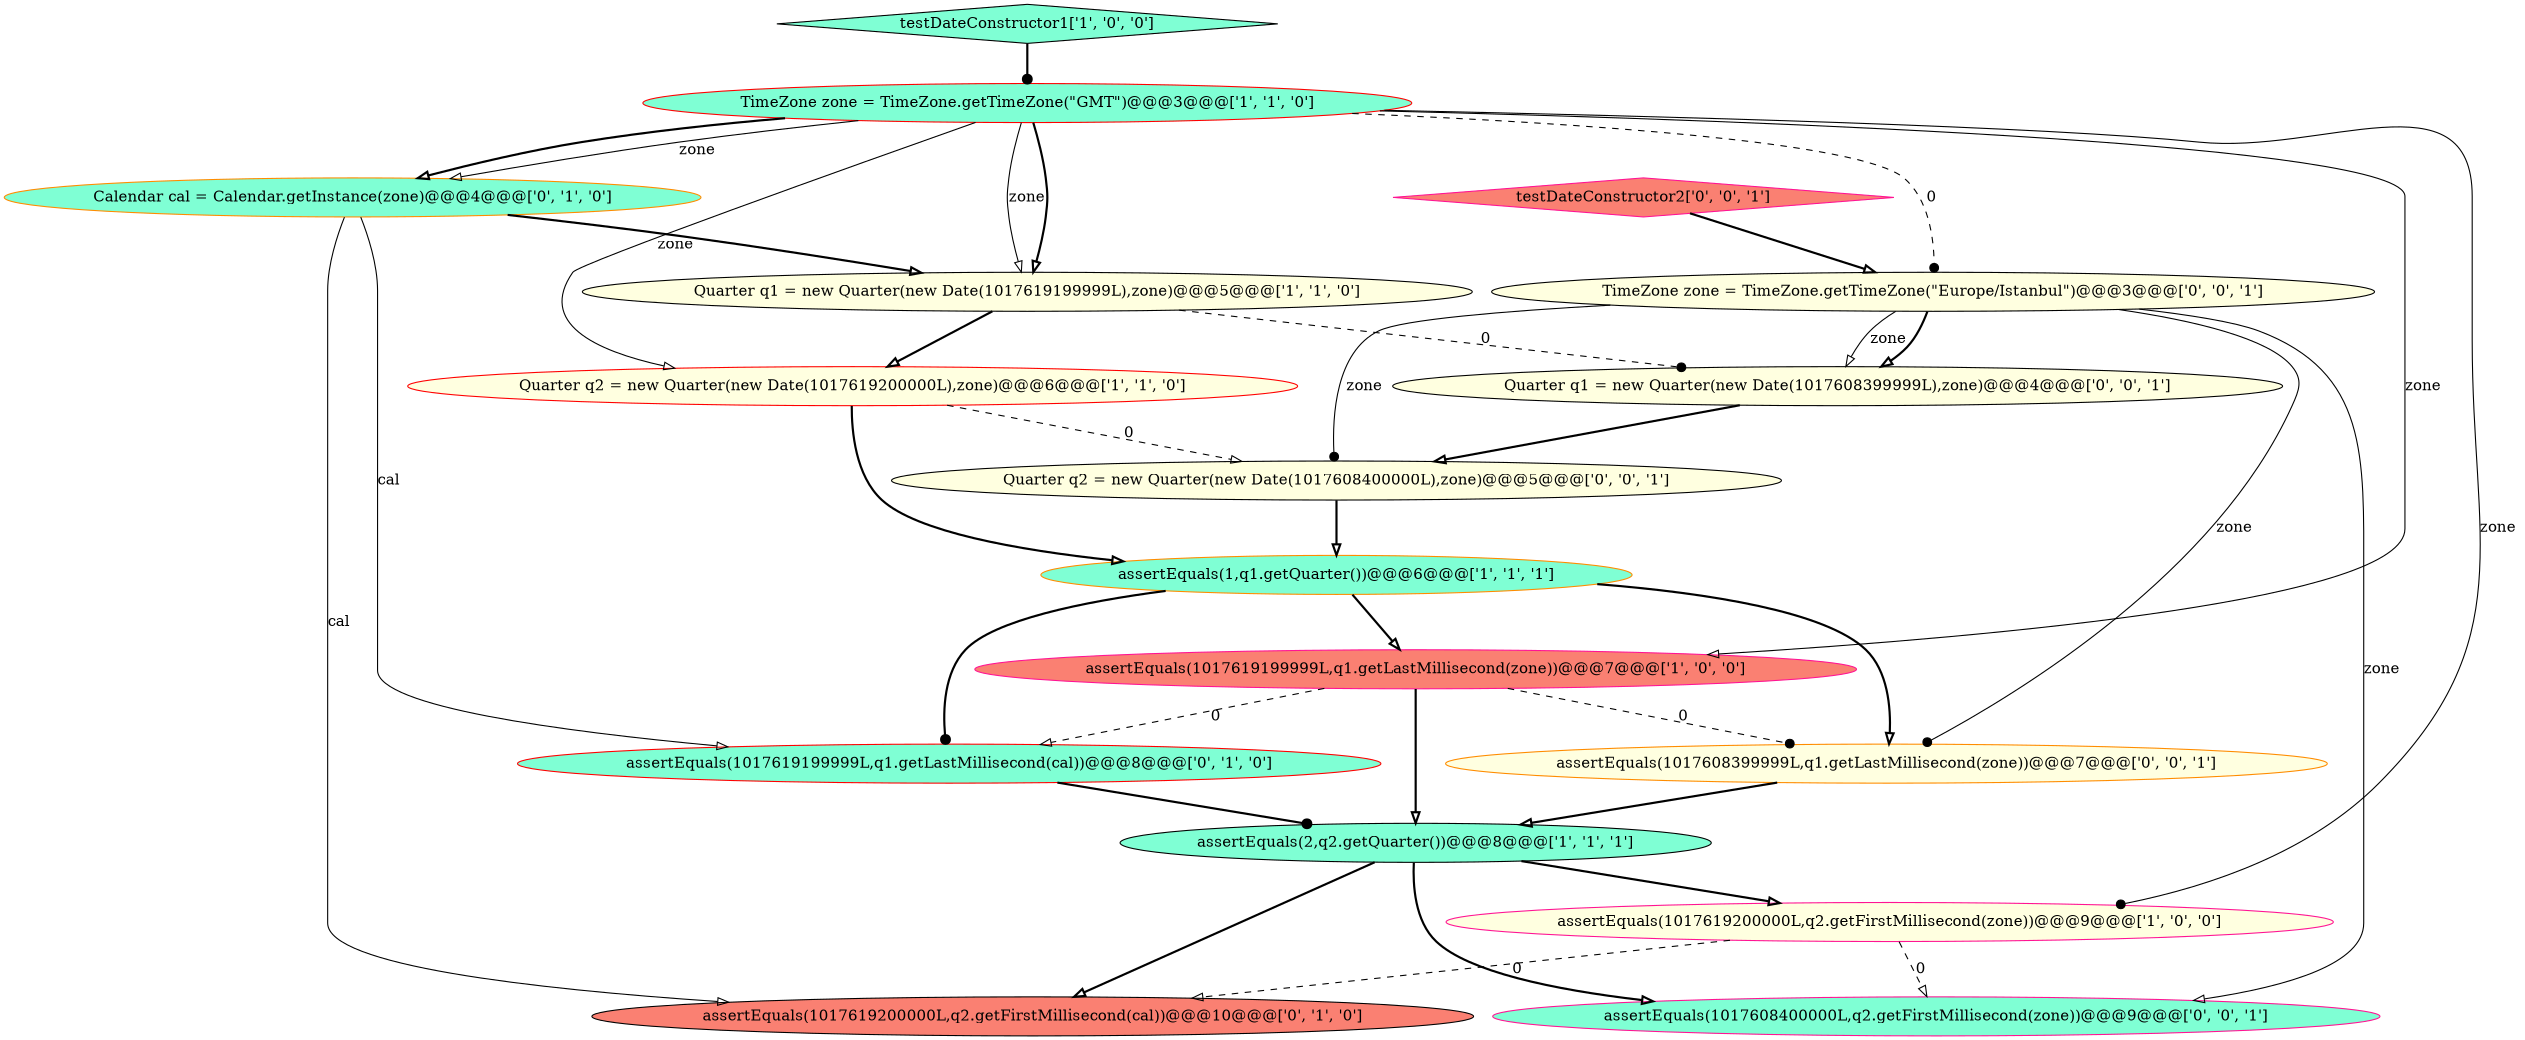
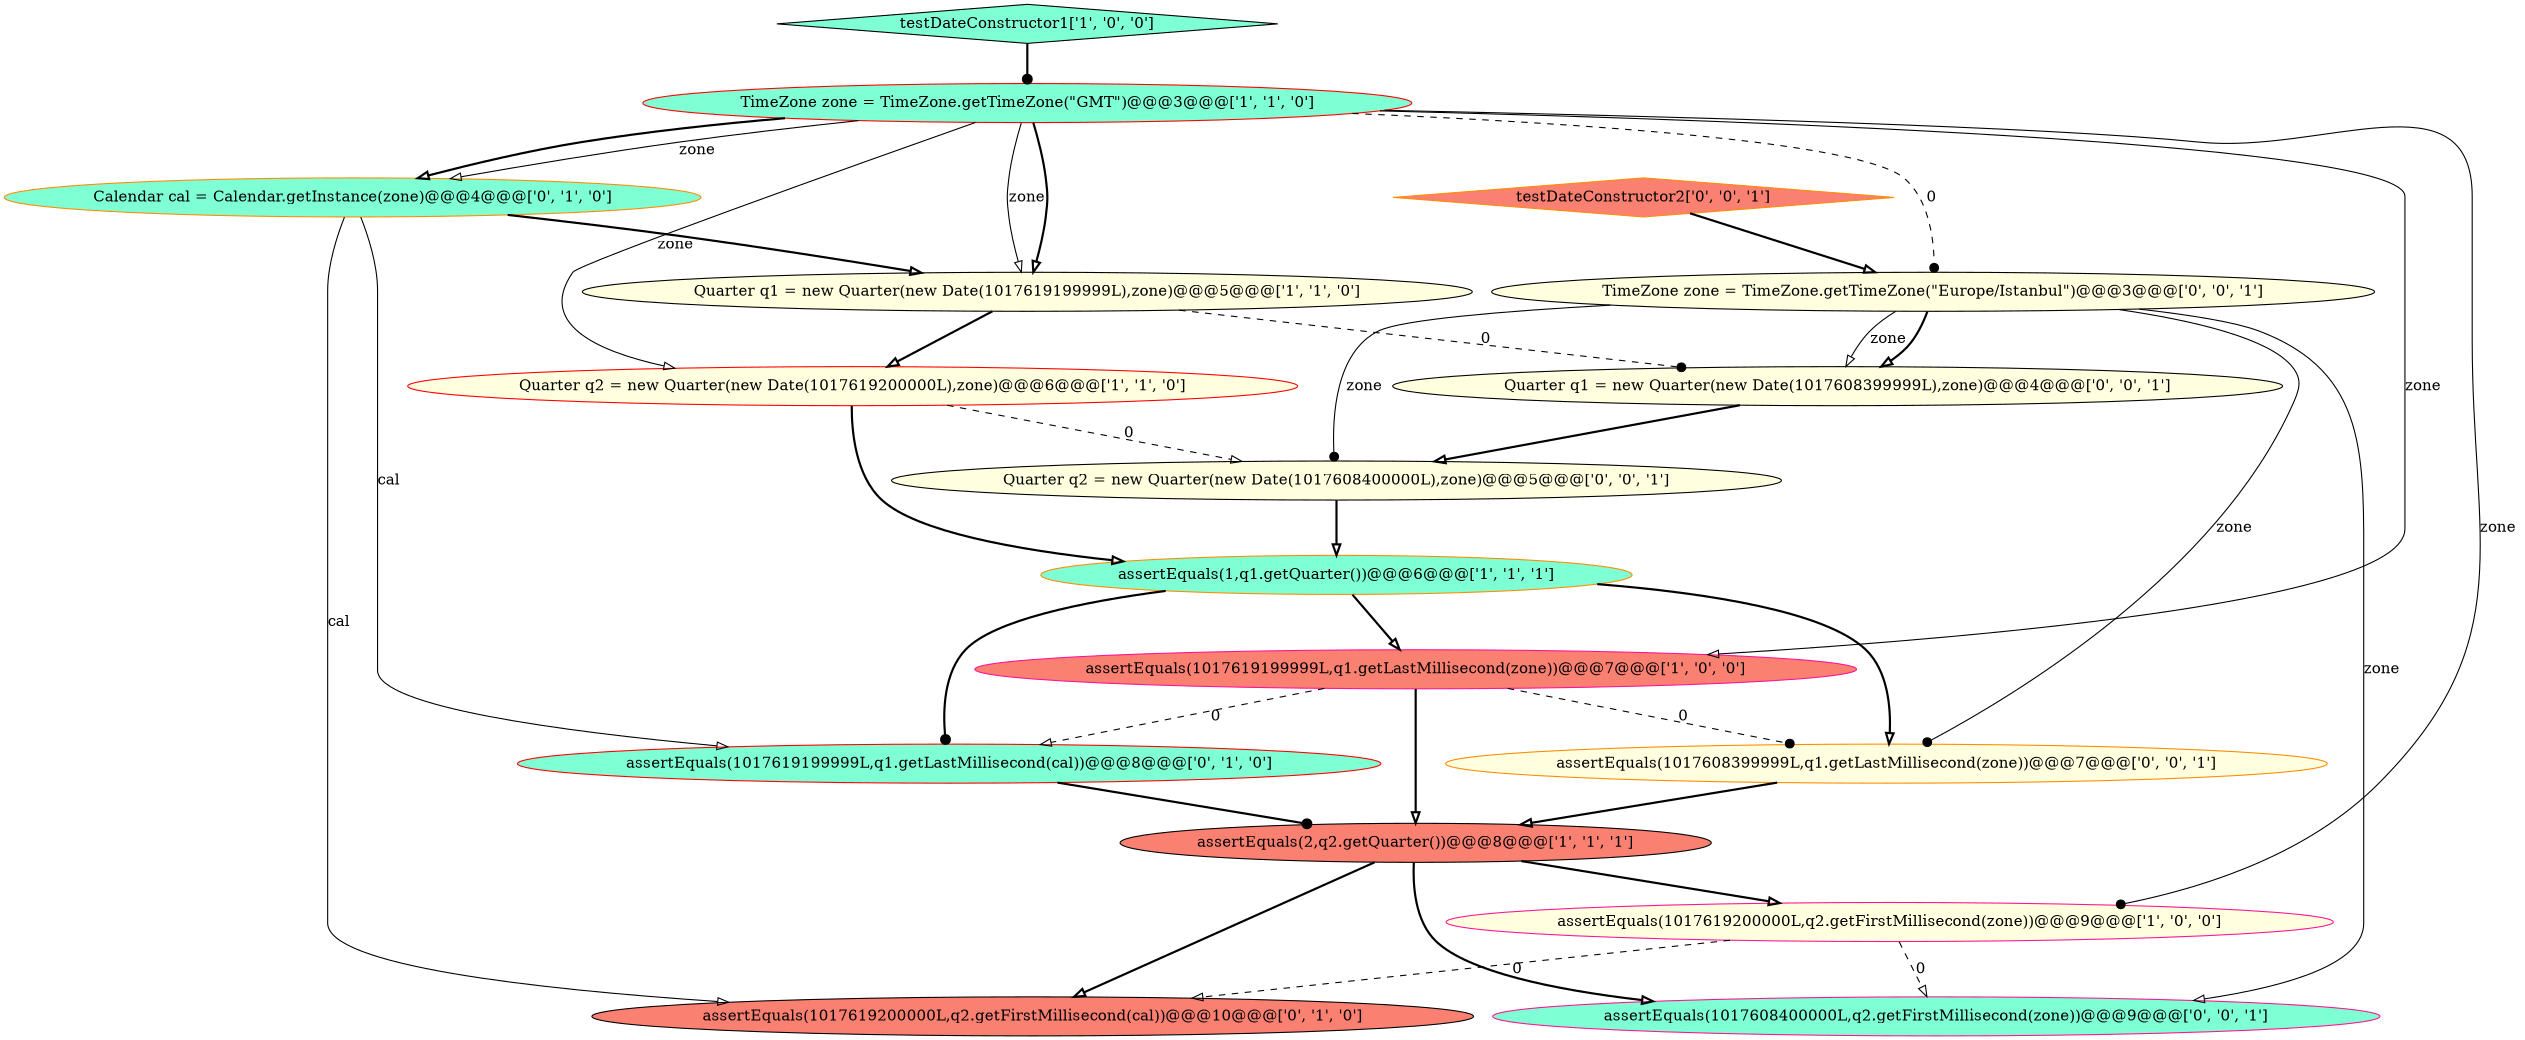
(1643, 197) -> (1643, 197)
(1416, 843) -> (1416, 843)
